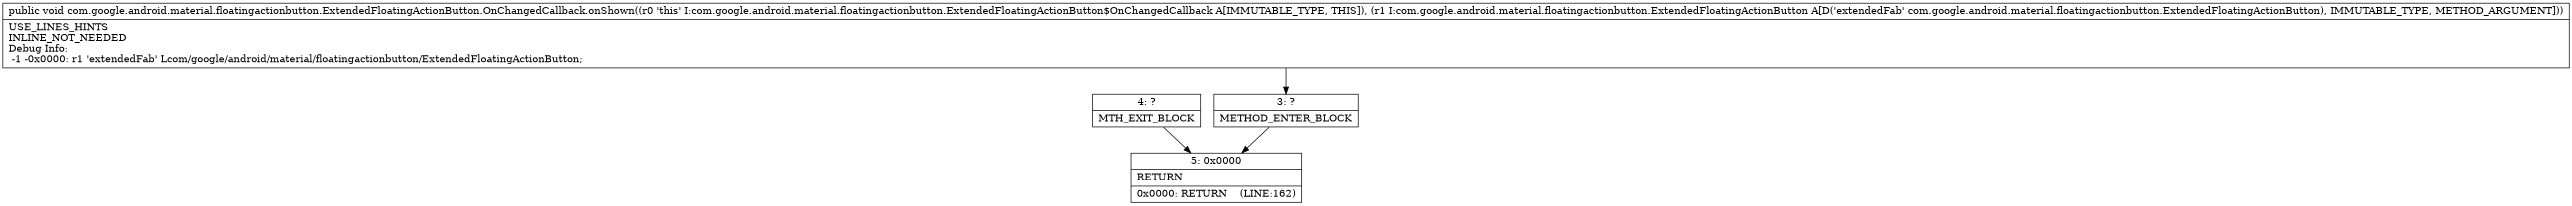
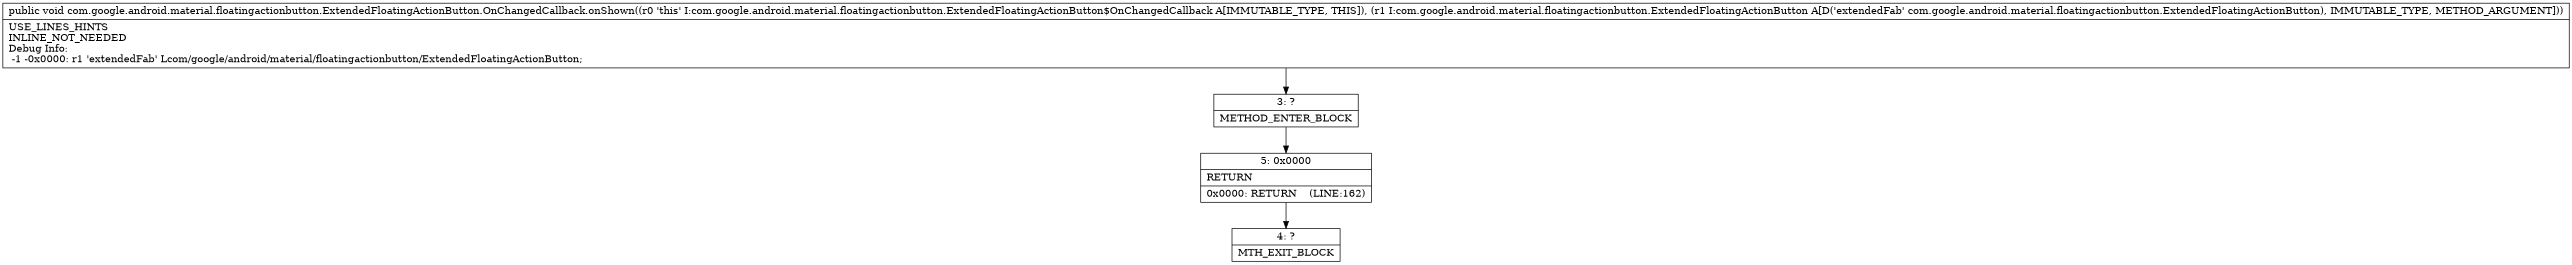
(1175, 138) -> (1286, 212)
